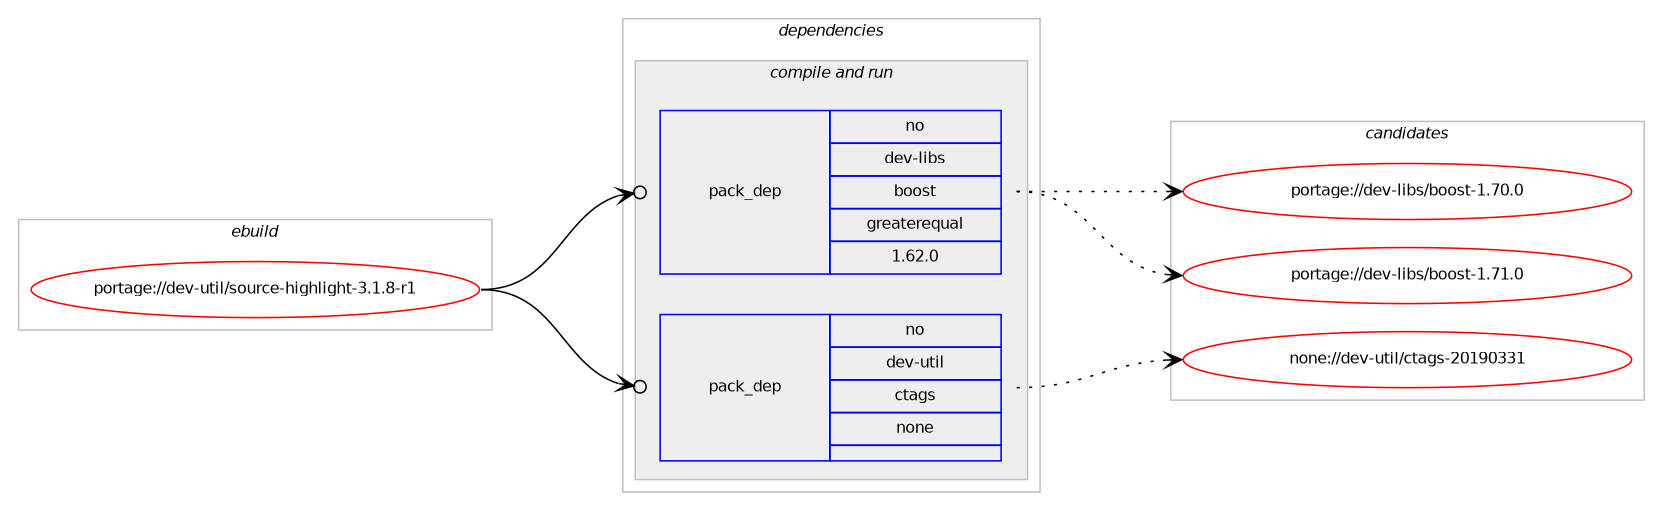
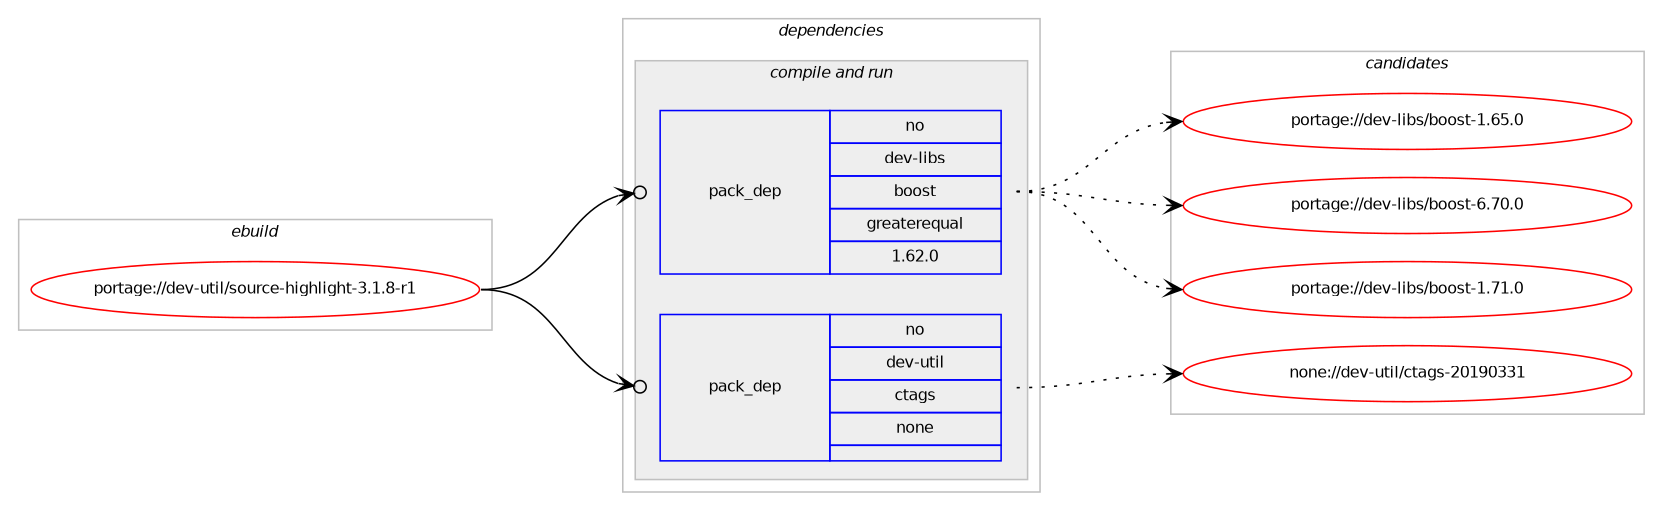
none -> (1407, 121)
(1407, 192) -> (1407, 206)
